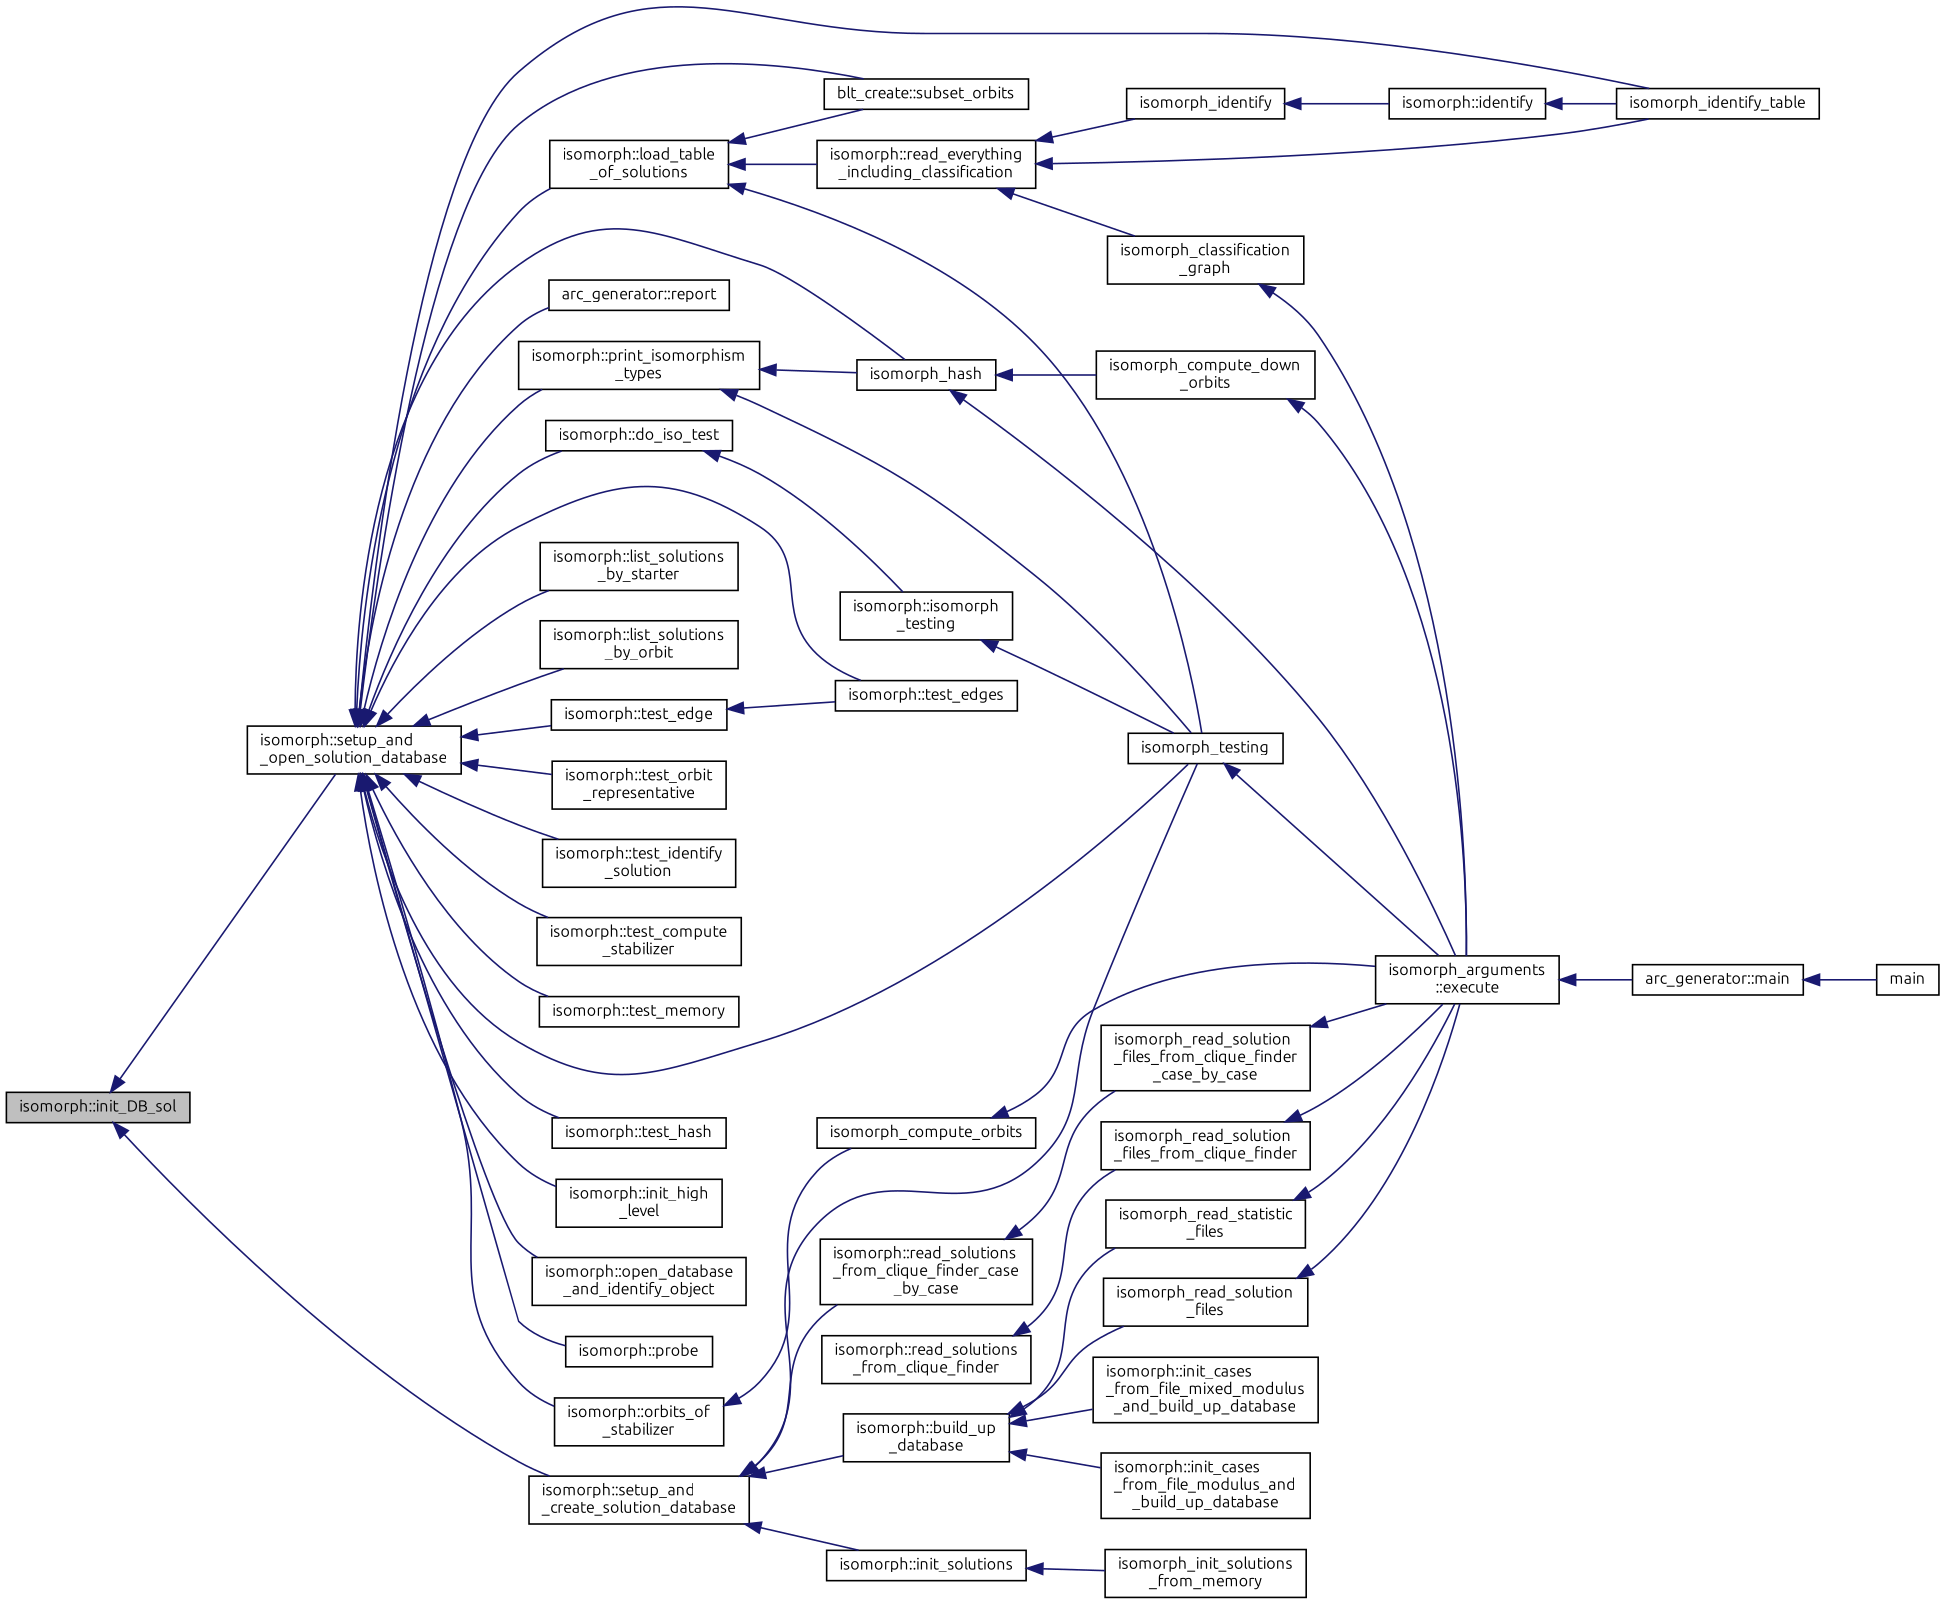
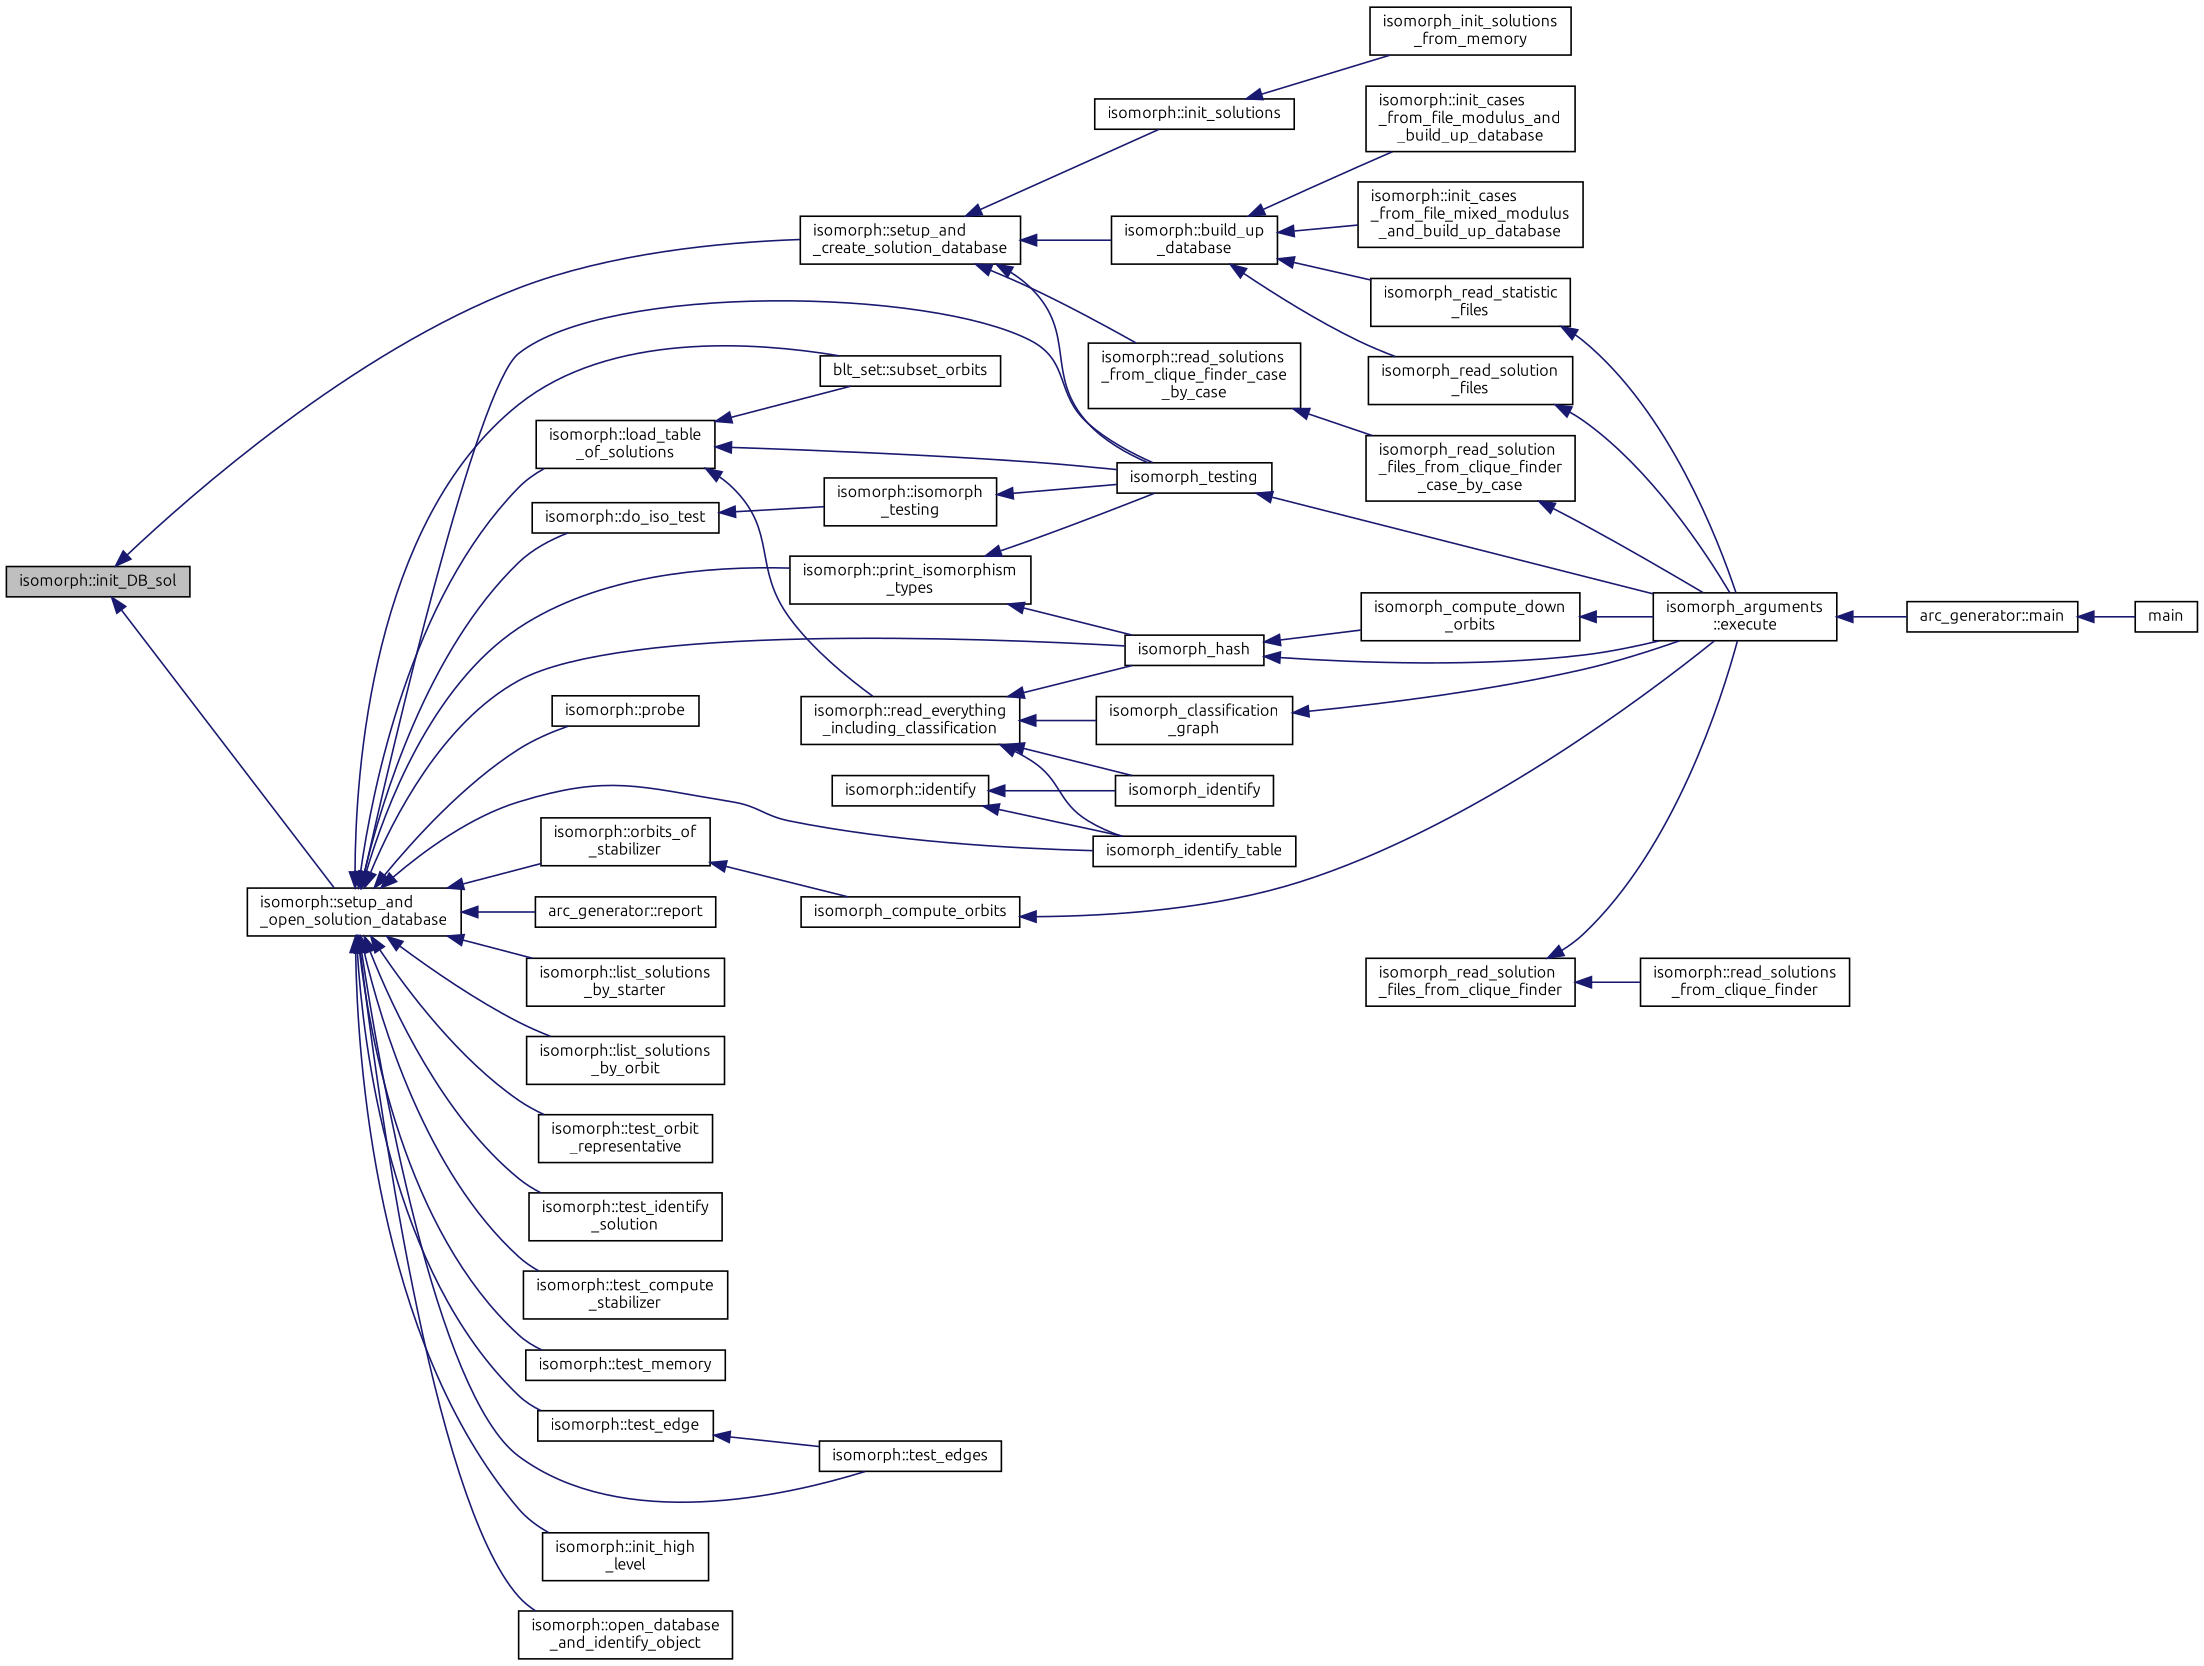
(926, 94) -> (910, 371)
(1345, 104) -> (1071, 791)
none -> (1078, 679)
(639, 1133) -> none
(1065, 1245) -> (1616, 982)
